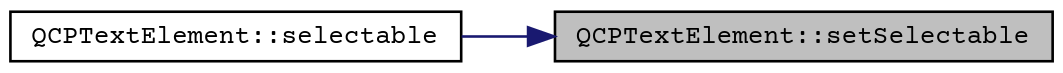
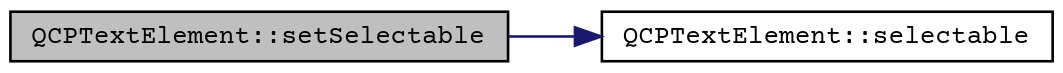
(495, 36) -> (542, 36)
